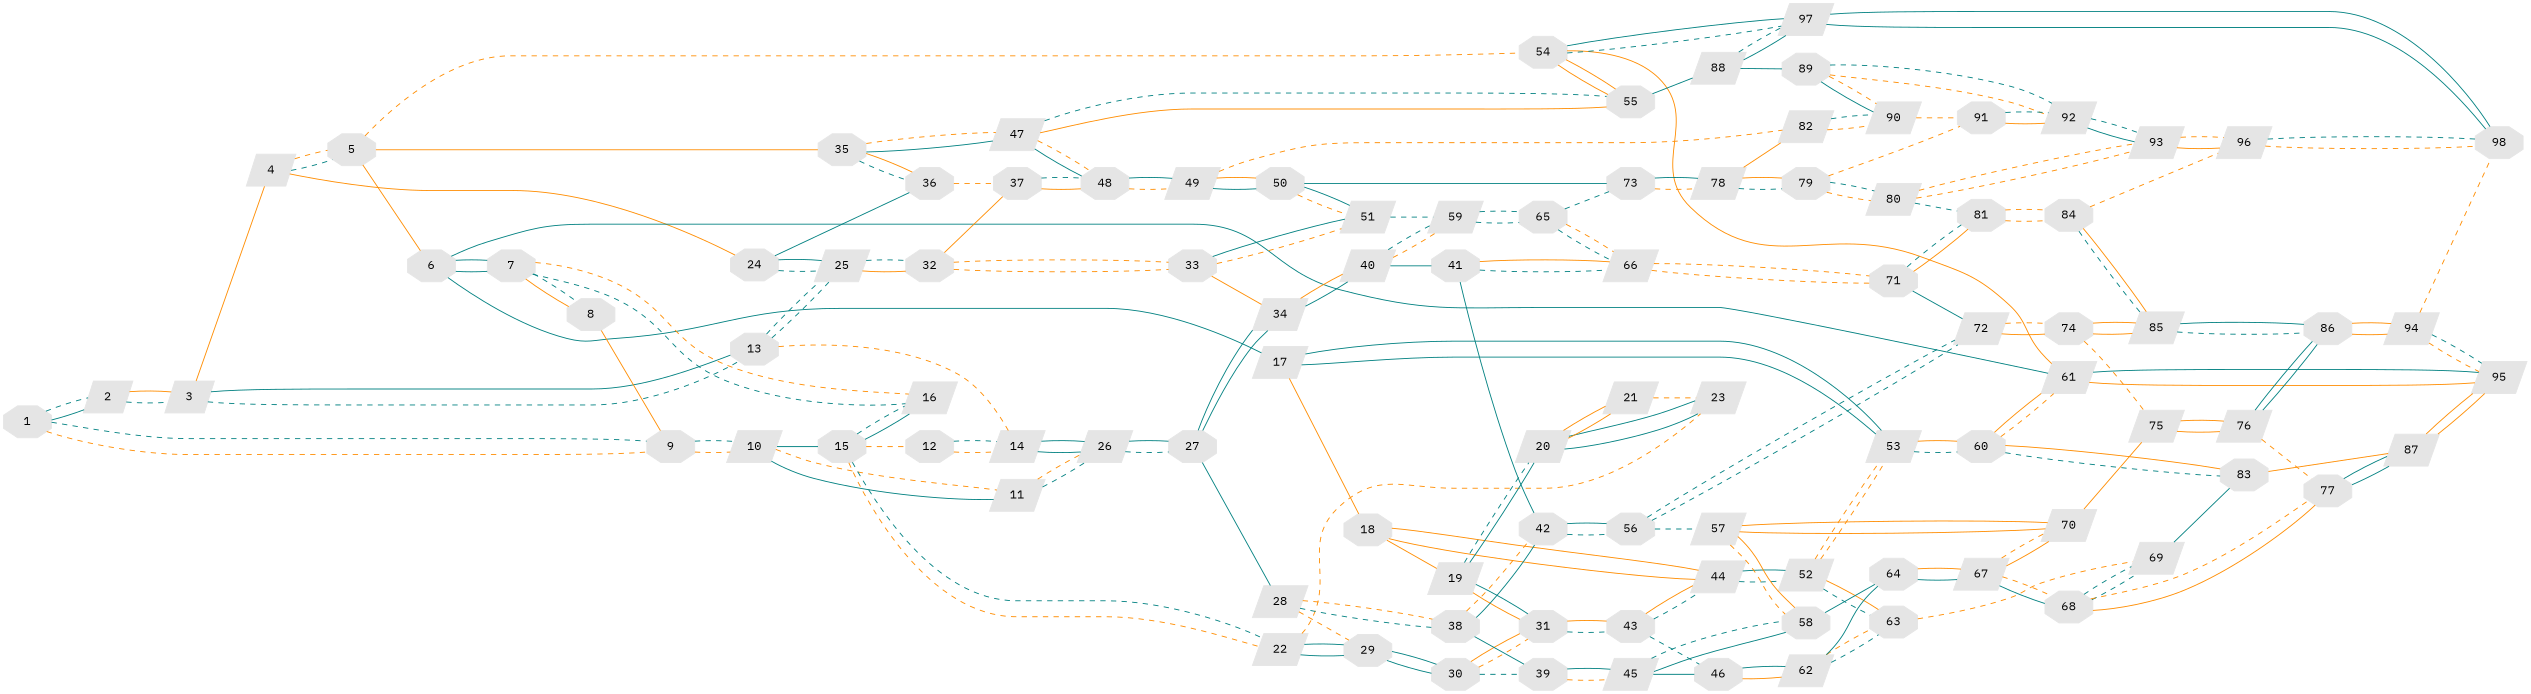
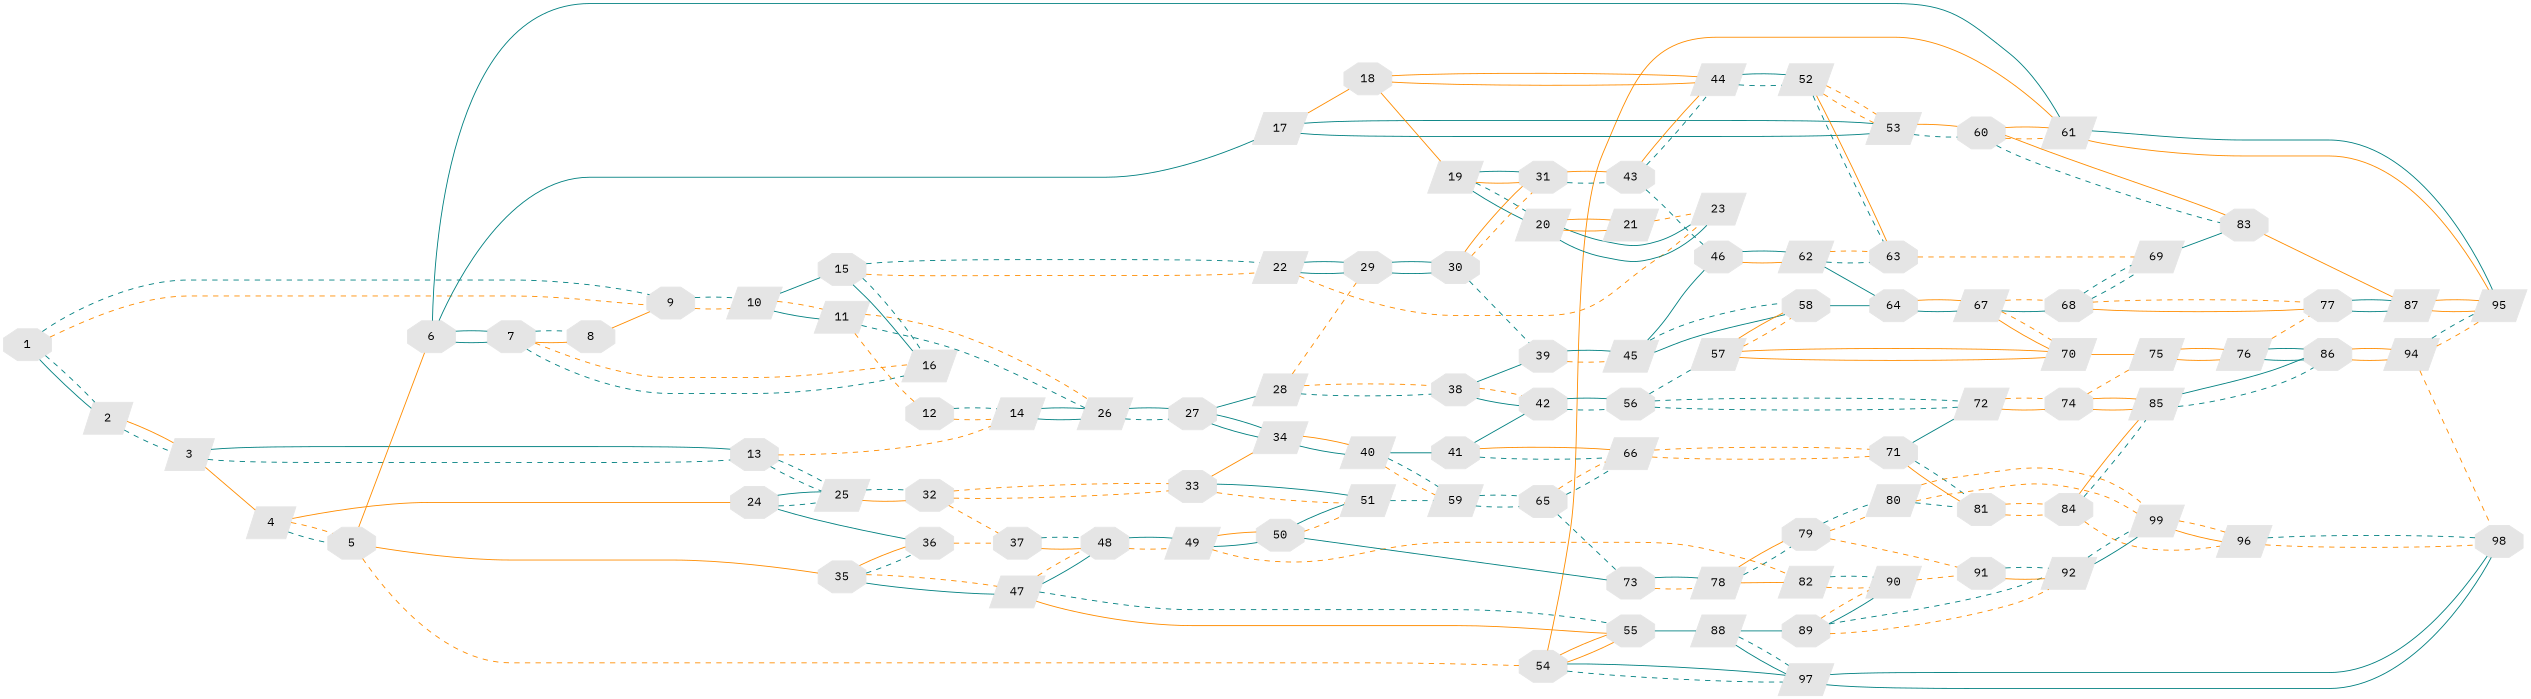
(2157, 143) -> (2157, 521)
(968, 230) -> (974, 519)
(886, 447) -> (887, 374)
